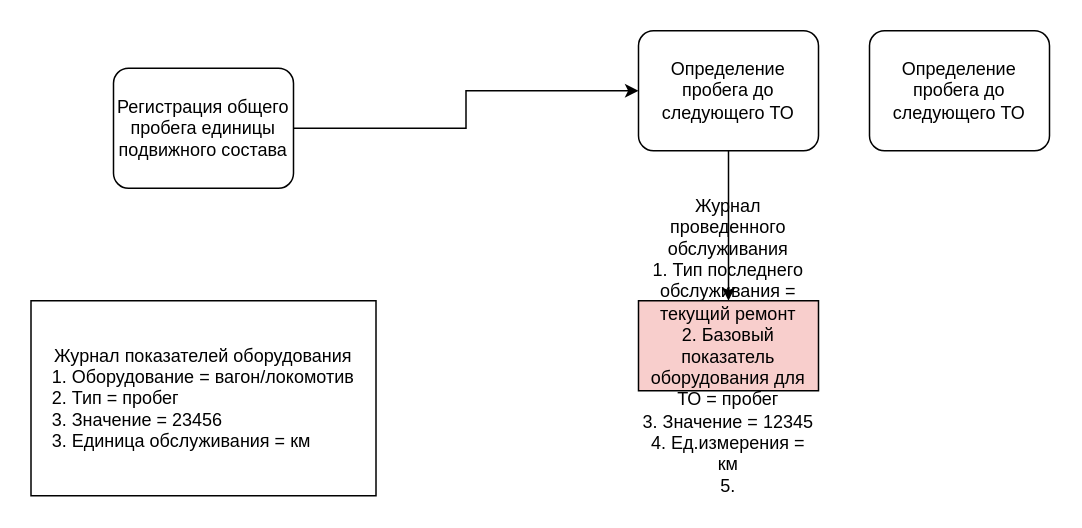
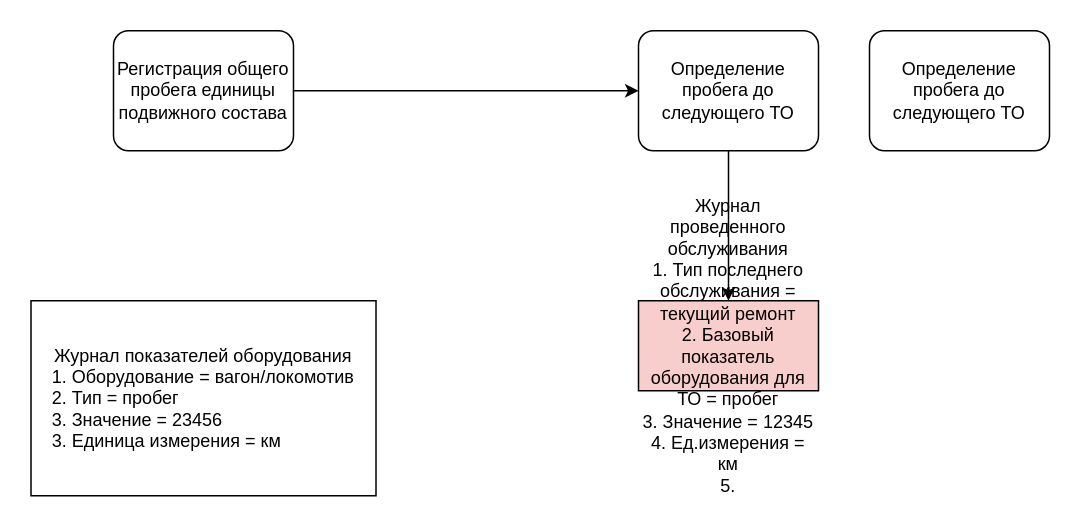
(203, 128) -> (203, 91)
(203, 398) -> (203, 398)
